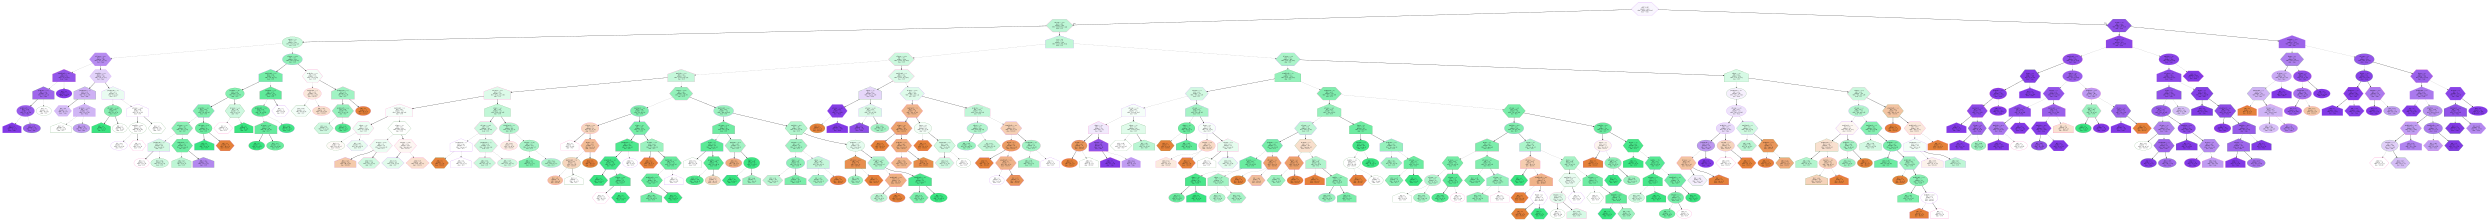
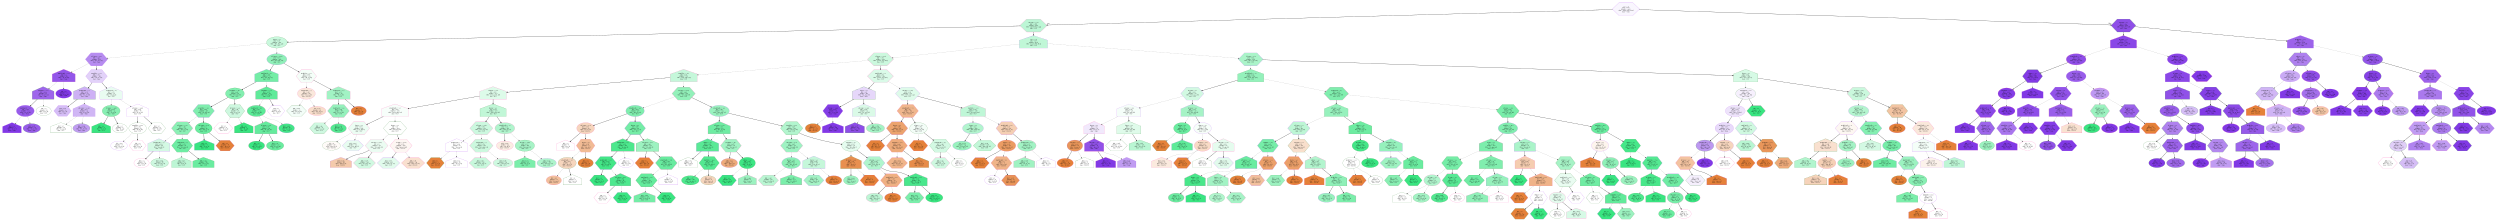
none -> (1756, 111)
(203, 163) -> (203, 163)
(1637, 198) -> (1636, 198)
